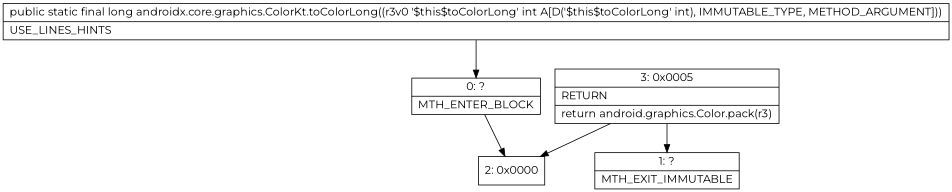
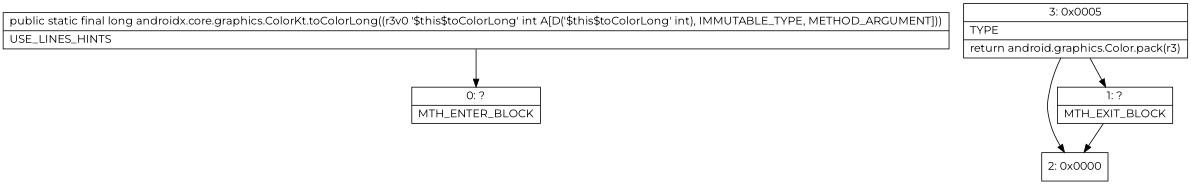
(585, 96) -> (985, 30)
(493, 132) -> (1096, 135)
(667, 179) -> (1115, 114)
